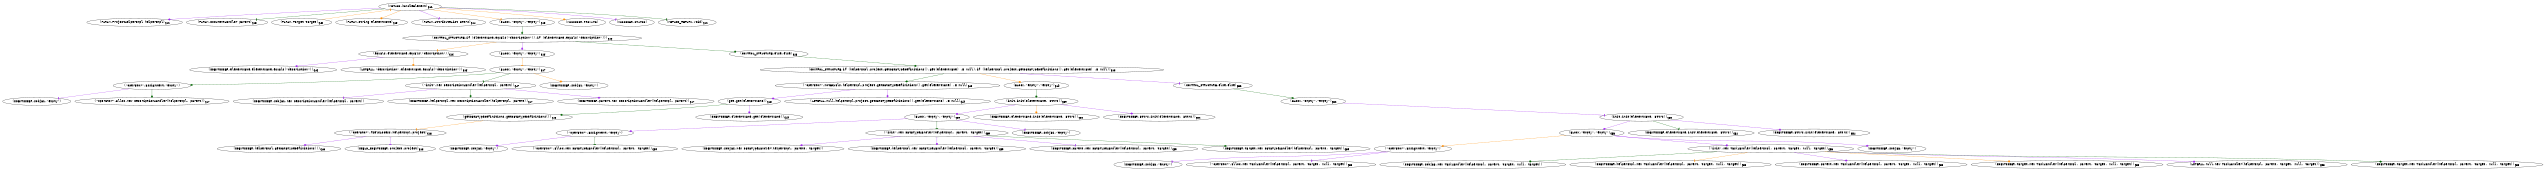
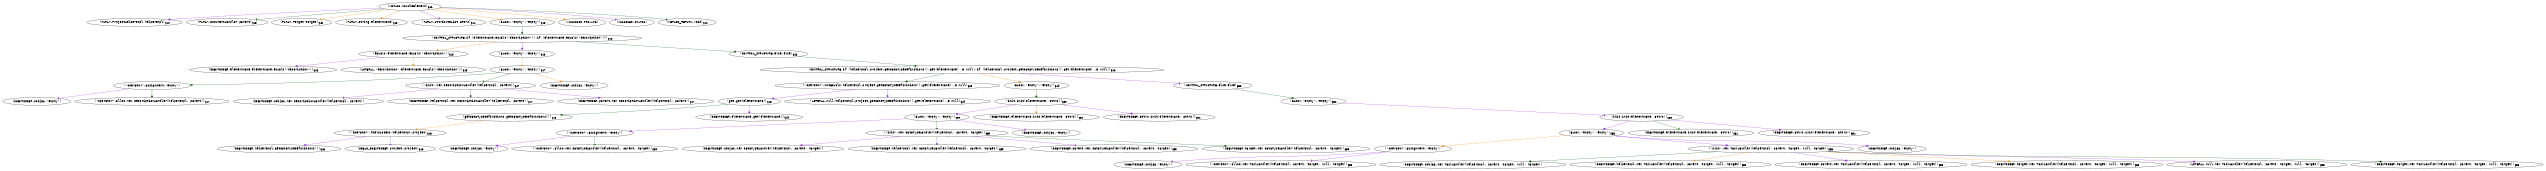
(356, 15) -> (356, 14)
